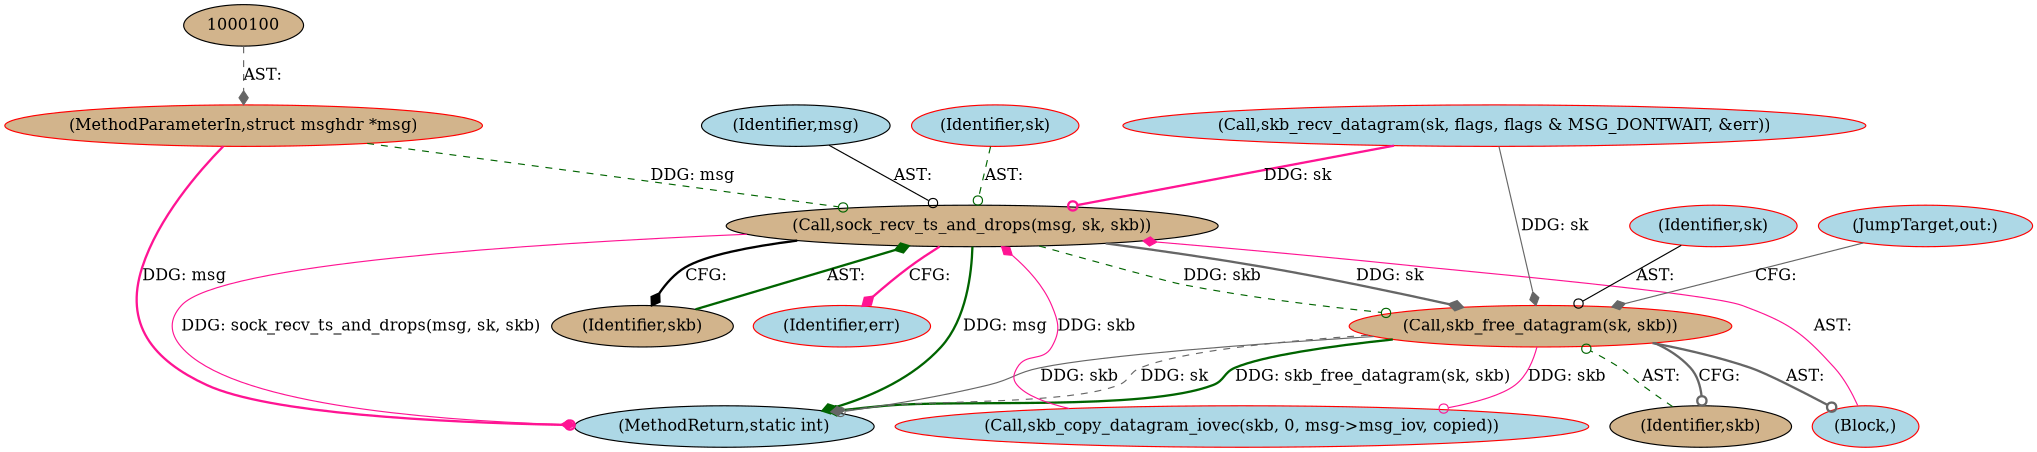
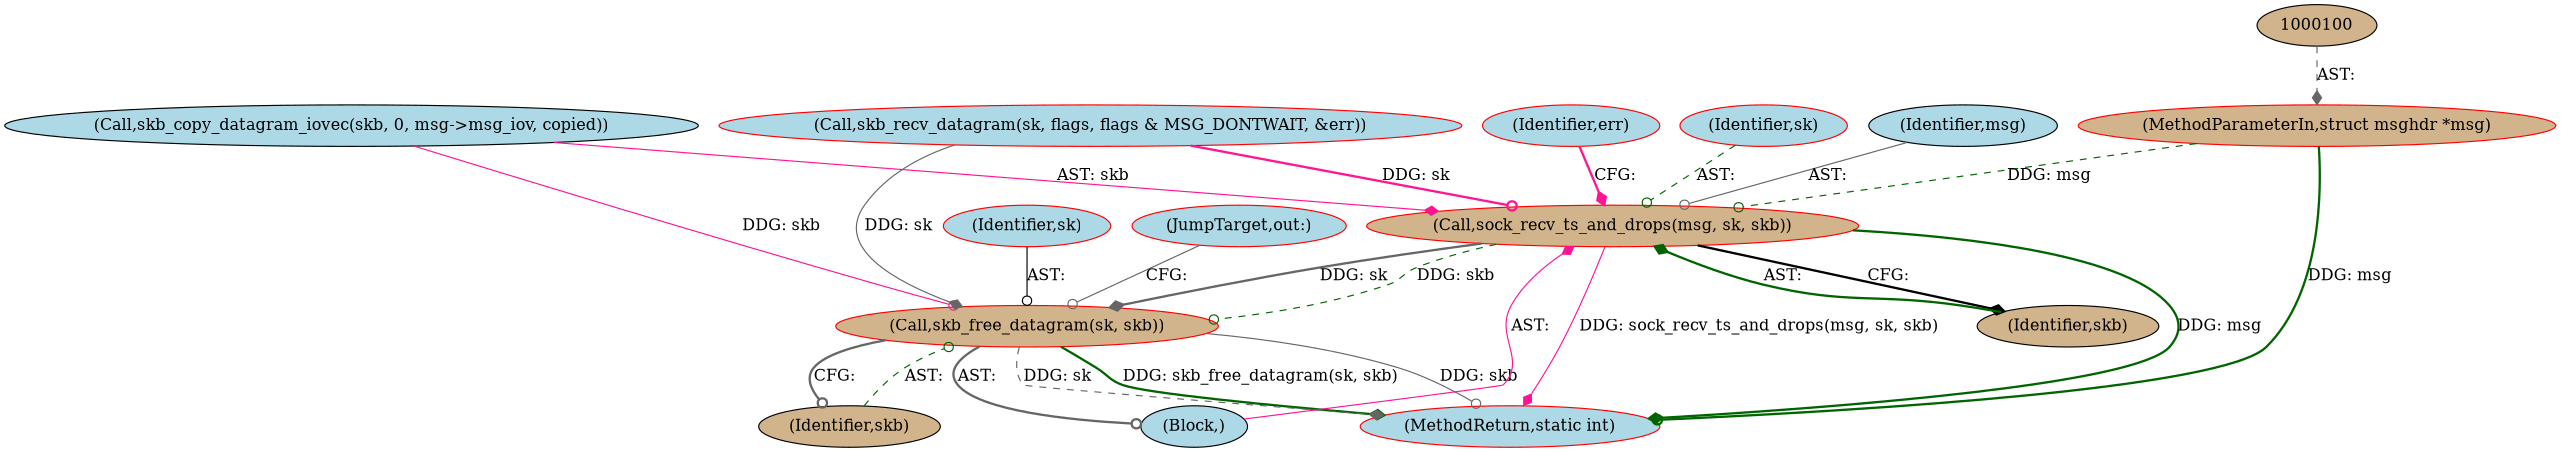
(879, 173) -> (1798, 173)
(972, 226) -> (1613, 226)
(905, 270) -> (1589, 169)
(1744, 273) -> (1138, 274)
(1097, 326) -> (1093, 176)
(1504, 392) -> (681, 227)
(238, 395) -> (2073, 390)
(724, 427) -> (1510, 427)
(1242, 427) -> (352, 126)
(1866, 427) -> (1194, 427)
